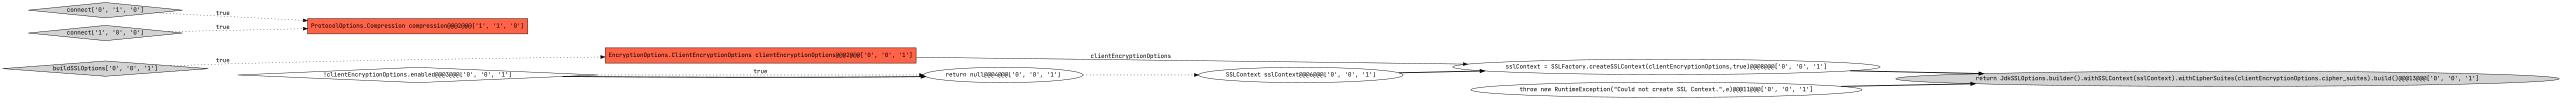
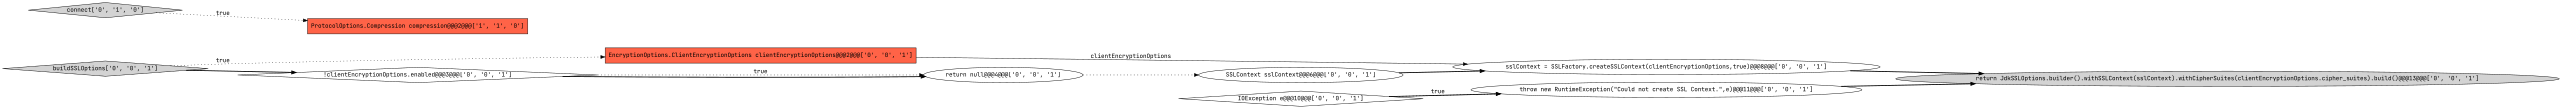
(105, 33) -> none
none -> (239, 71)
none -> (1301, 99)
